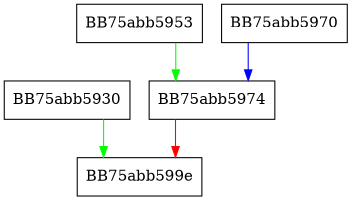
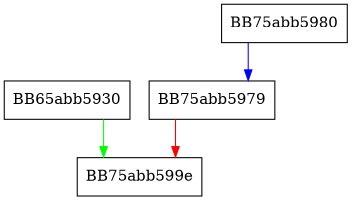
(140, 23) -> none
(284, 23) -> (284, 23)
(67, 100) -> (67, 100)
(212, 100) -> (212, 100)
